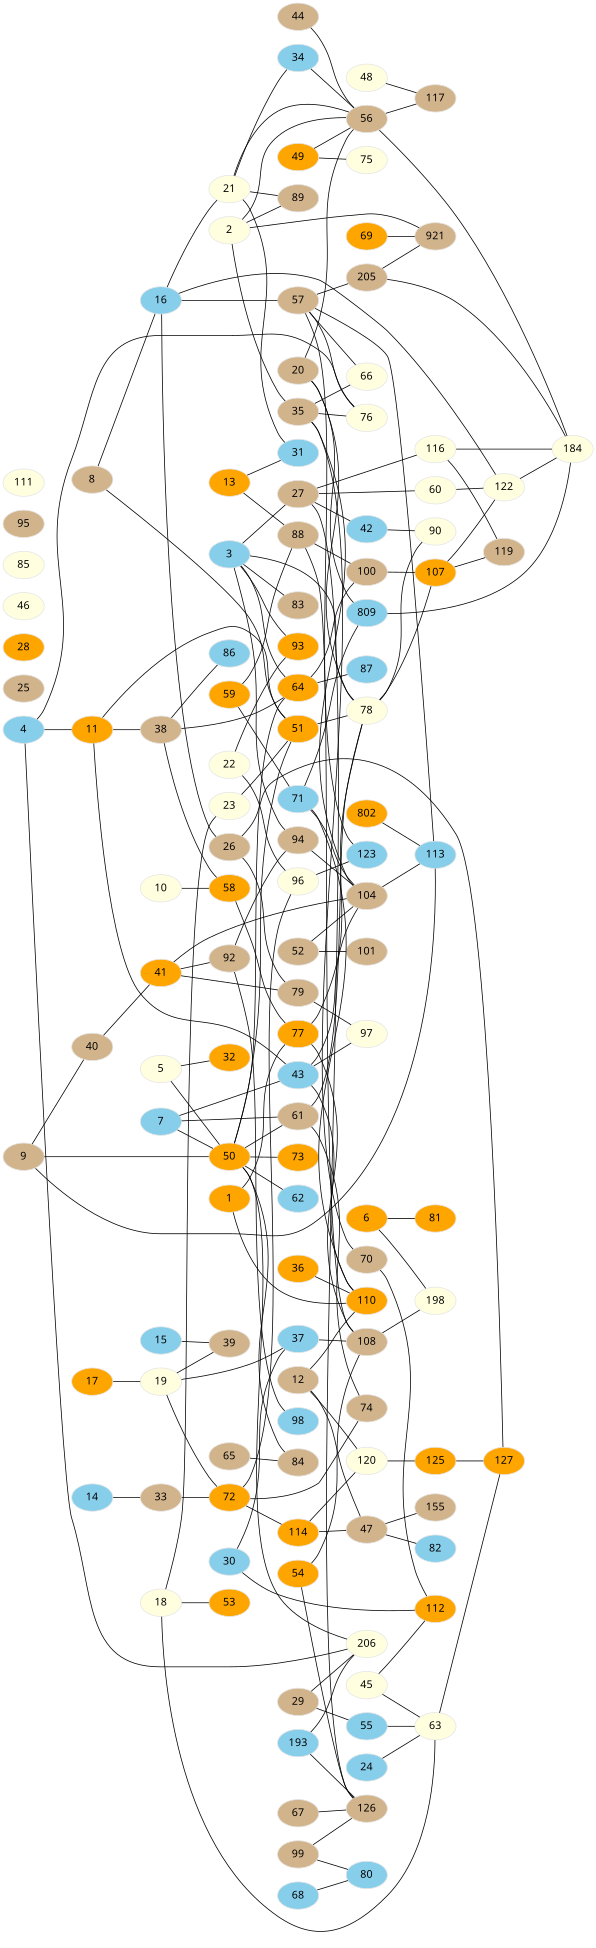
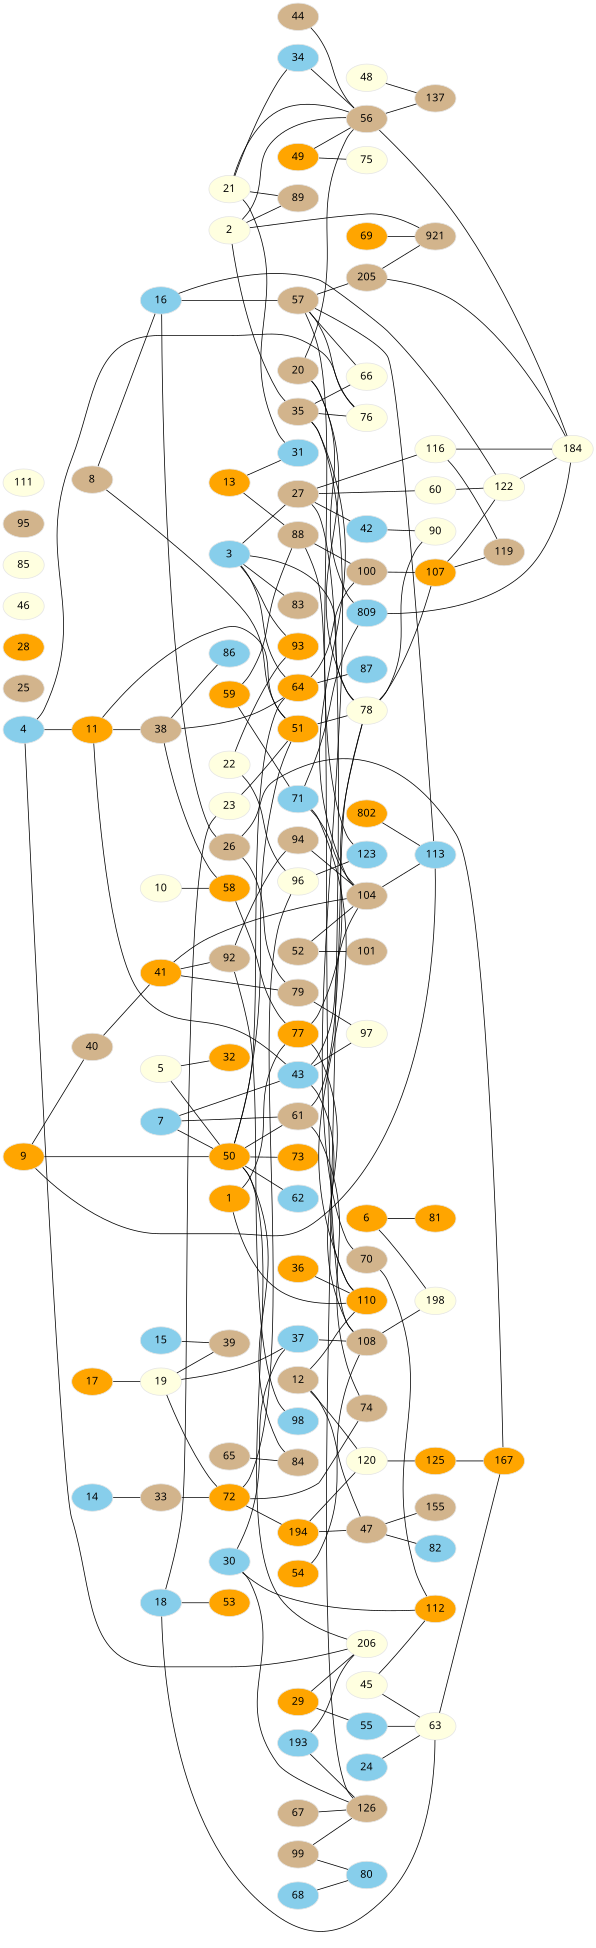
(435, 98) -> (435, 98)
(189, 242) -> none
(256, 694) -> none
(24, 1157) -> (24, 1157)
(504, 1461) -> (504, 1461)
(298, 1533) -> (298, 1533)
(161, 1603) -> (161, 1603)
(323, 1694) -> (258, 1708)
(298, 1702) -> (298, 1702)
